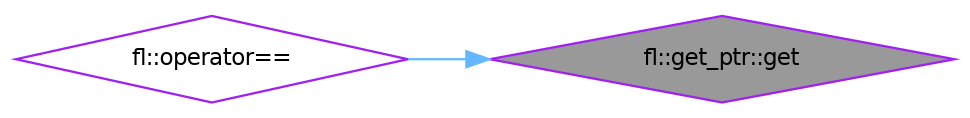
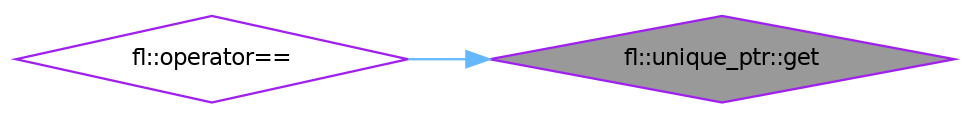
(722, 59) -> (722, 59)
